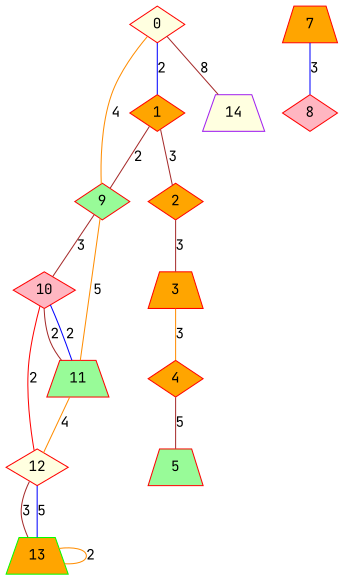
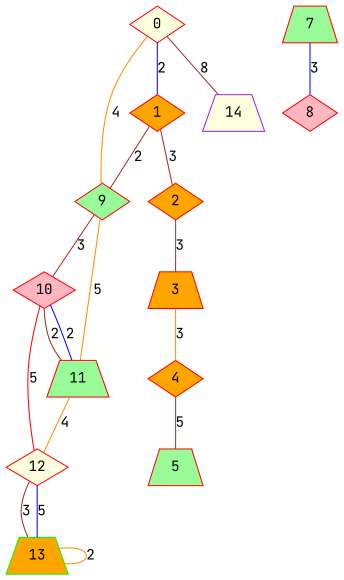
(310, 24) -> (310, 24)
(34, 379) -> (34, 379)
